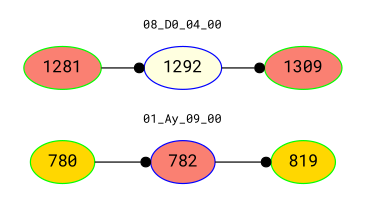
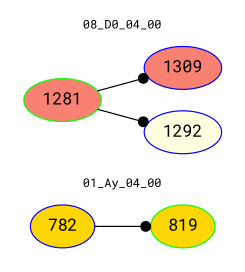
(238, 68) -> (118, 85)
(303, 68) -> (183, 68)
(183, 120) -> (123, 184)
(63, 162) -> none
(183, 162) -> (63, 226)
